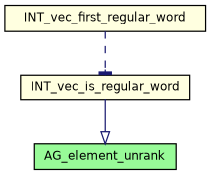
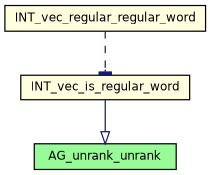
(105, 18) -> (105, 18)
(105, 157) -> (105, 157)
